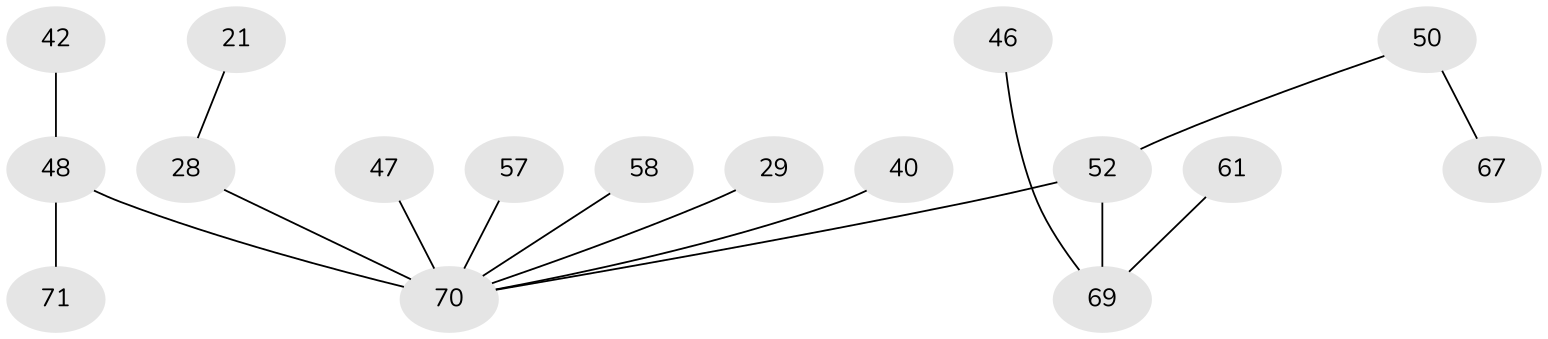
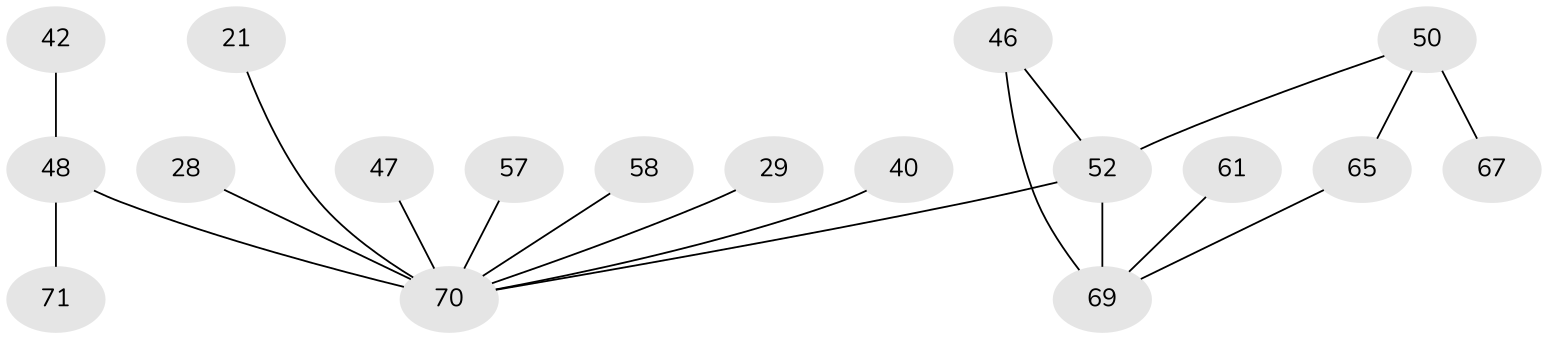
(211, 105) -> (310, 191)
none -> (1053, 105)
none -> (1362, 170)
